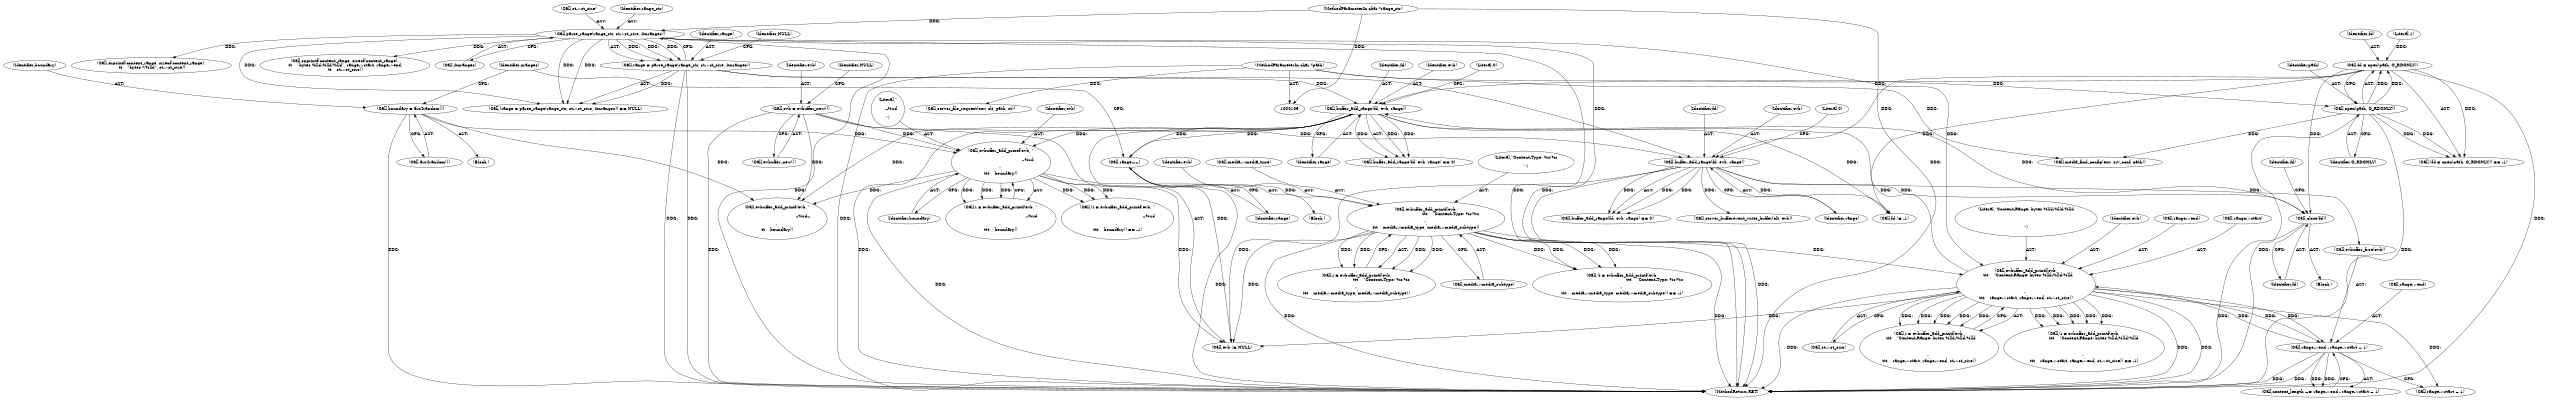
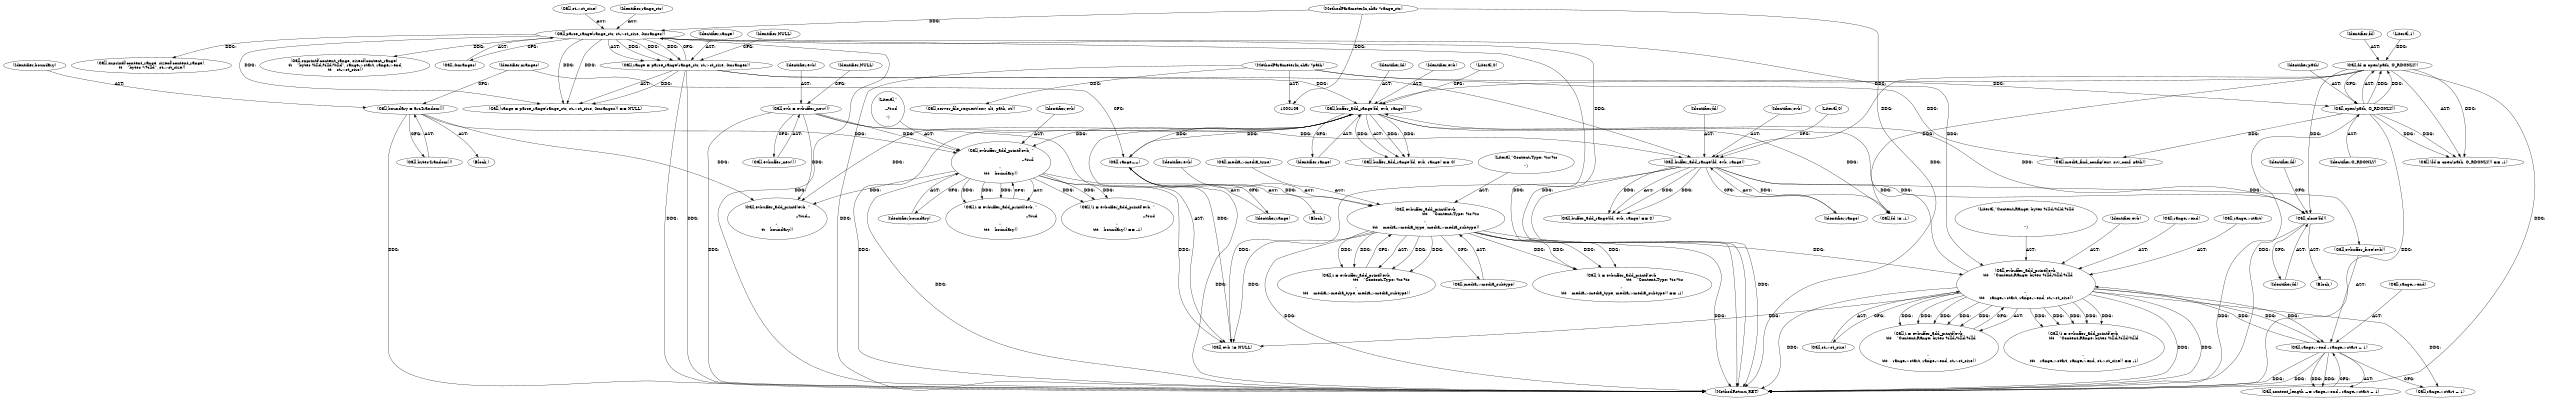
(2361, 134) -> none
(430, 162) -> (430, 162)
(1743, 219) -> none
